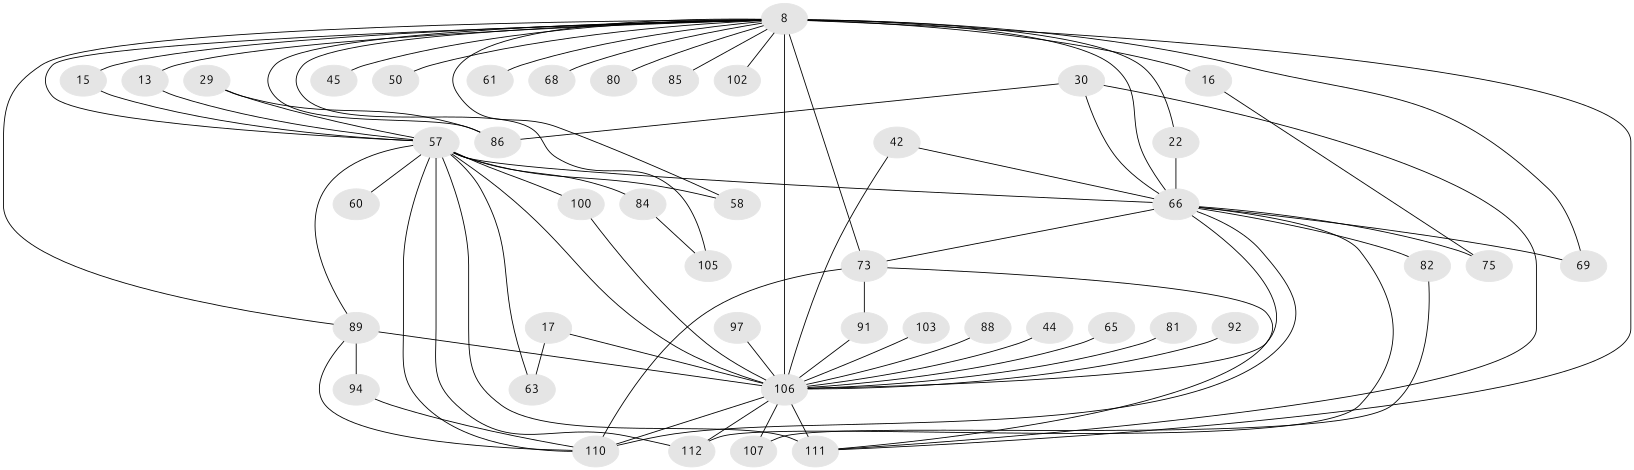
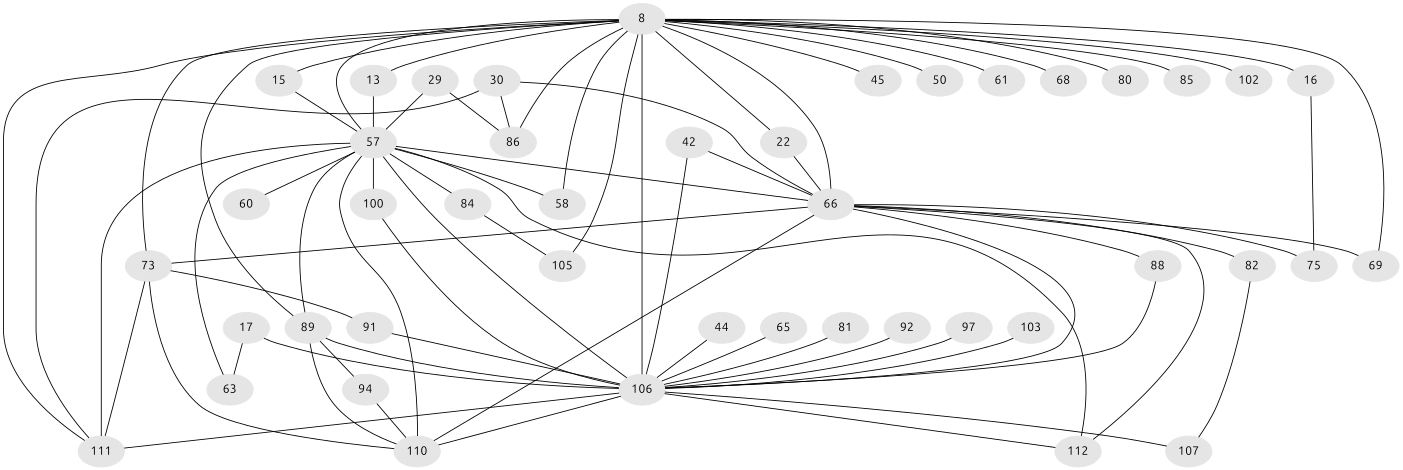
none -> (998, 224)
